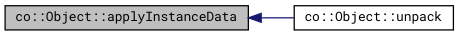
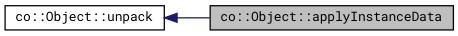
(278, 18) -> (193, 18)
